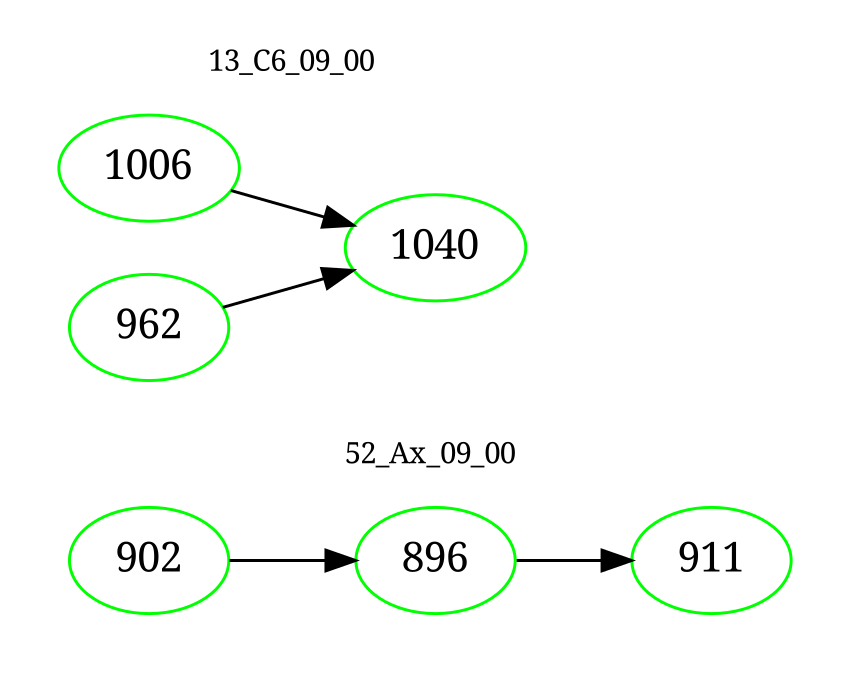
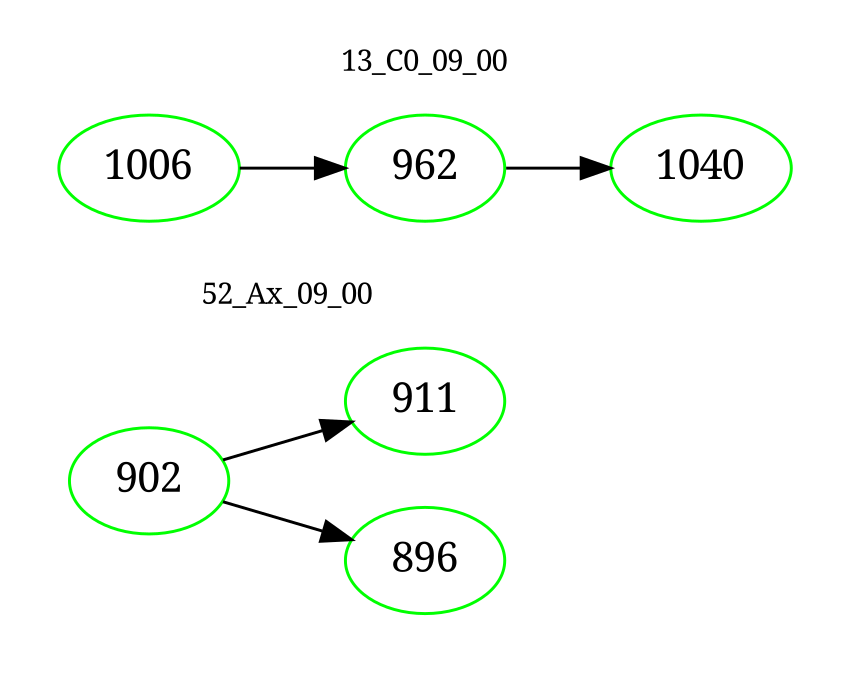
(292, 63) -> (425, 63)
(278, 204) -> (278, 168)
(559, 560) -> (273, 445)
